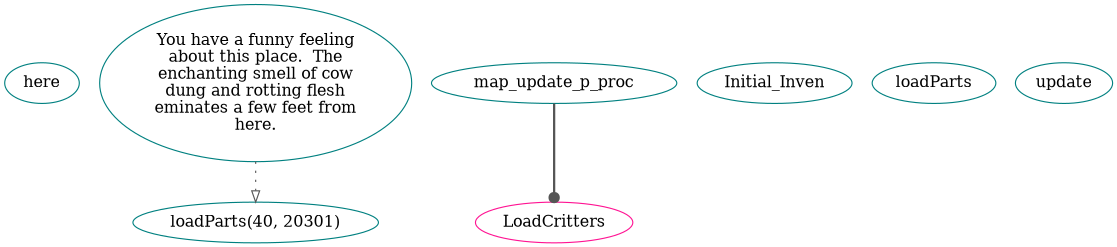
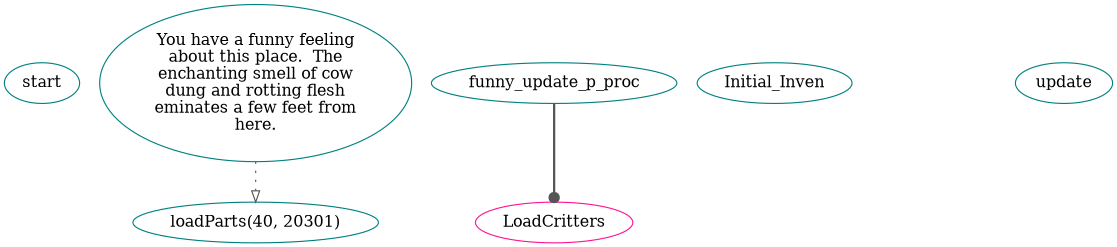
(42, 83) -> (42, 83)
(554, 83) -> (554, 83)
(934, 83) -> none
